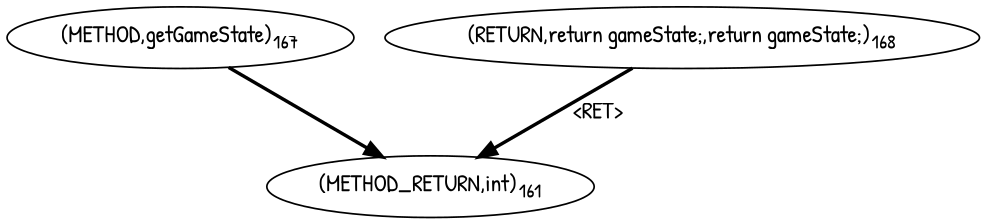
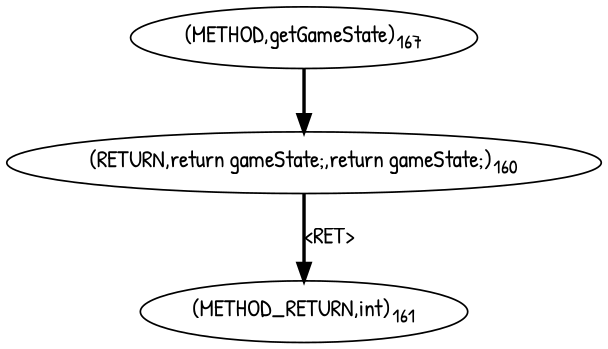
(884, 35) -> (506, 160)
(298, 108) -> (304, 92)
